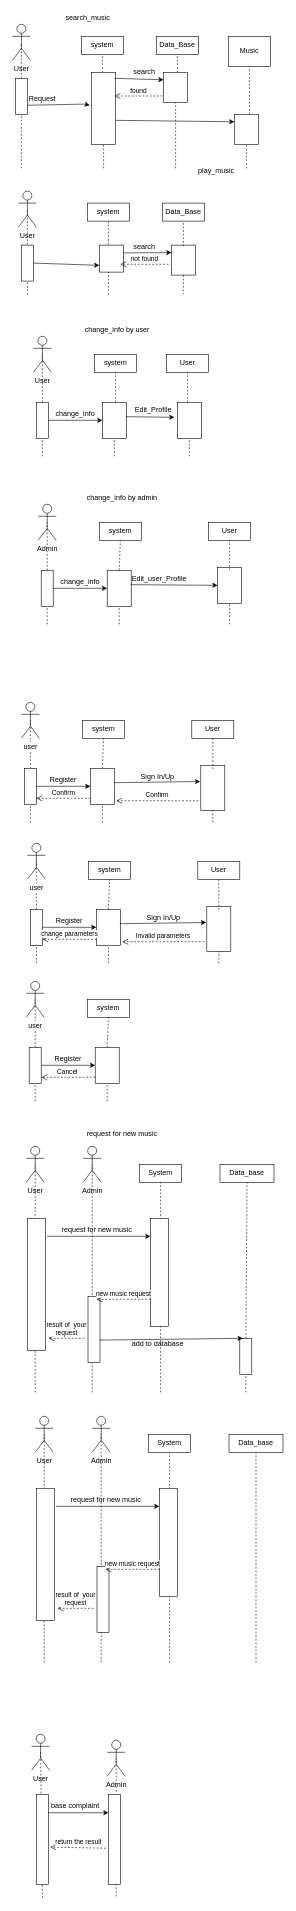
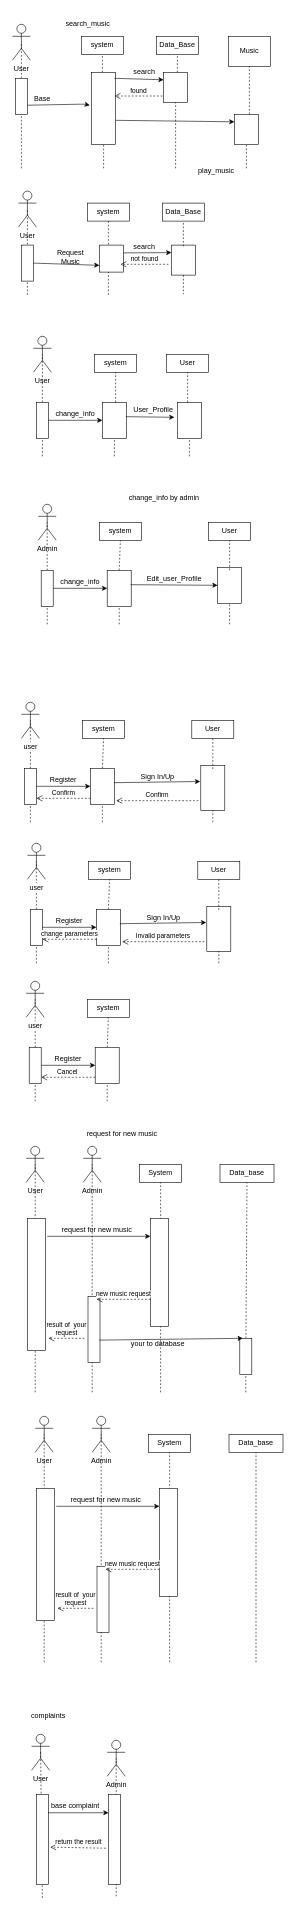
(88, 18) -> (88, 24)
(42, 99) -> (42, 99)
none -> (71, 257)
(117, 330) -> none
(153, 410) -> (153, 410)
(122, 498) -> (164, 498)
(159, 579) -> (174, 579)
(158, 1344) -> (158, 1344)
none -> (48, 1716)
